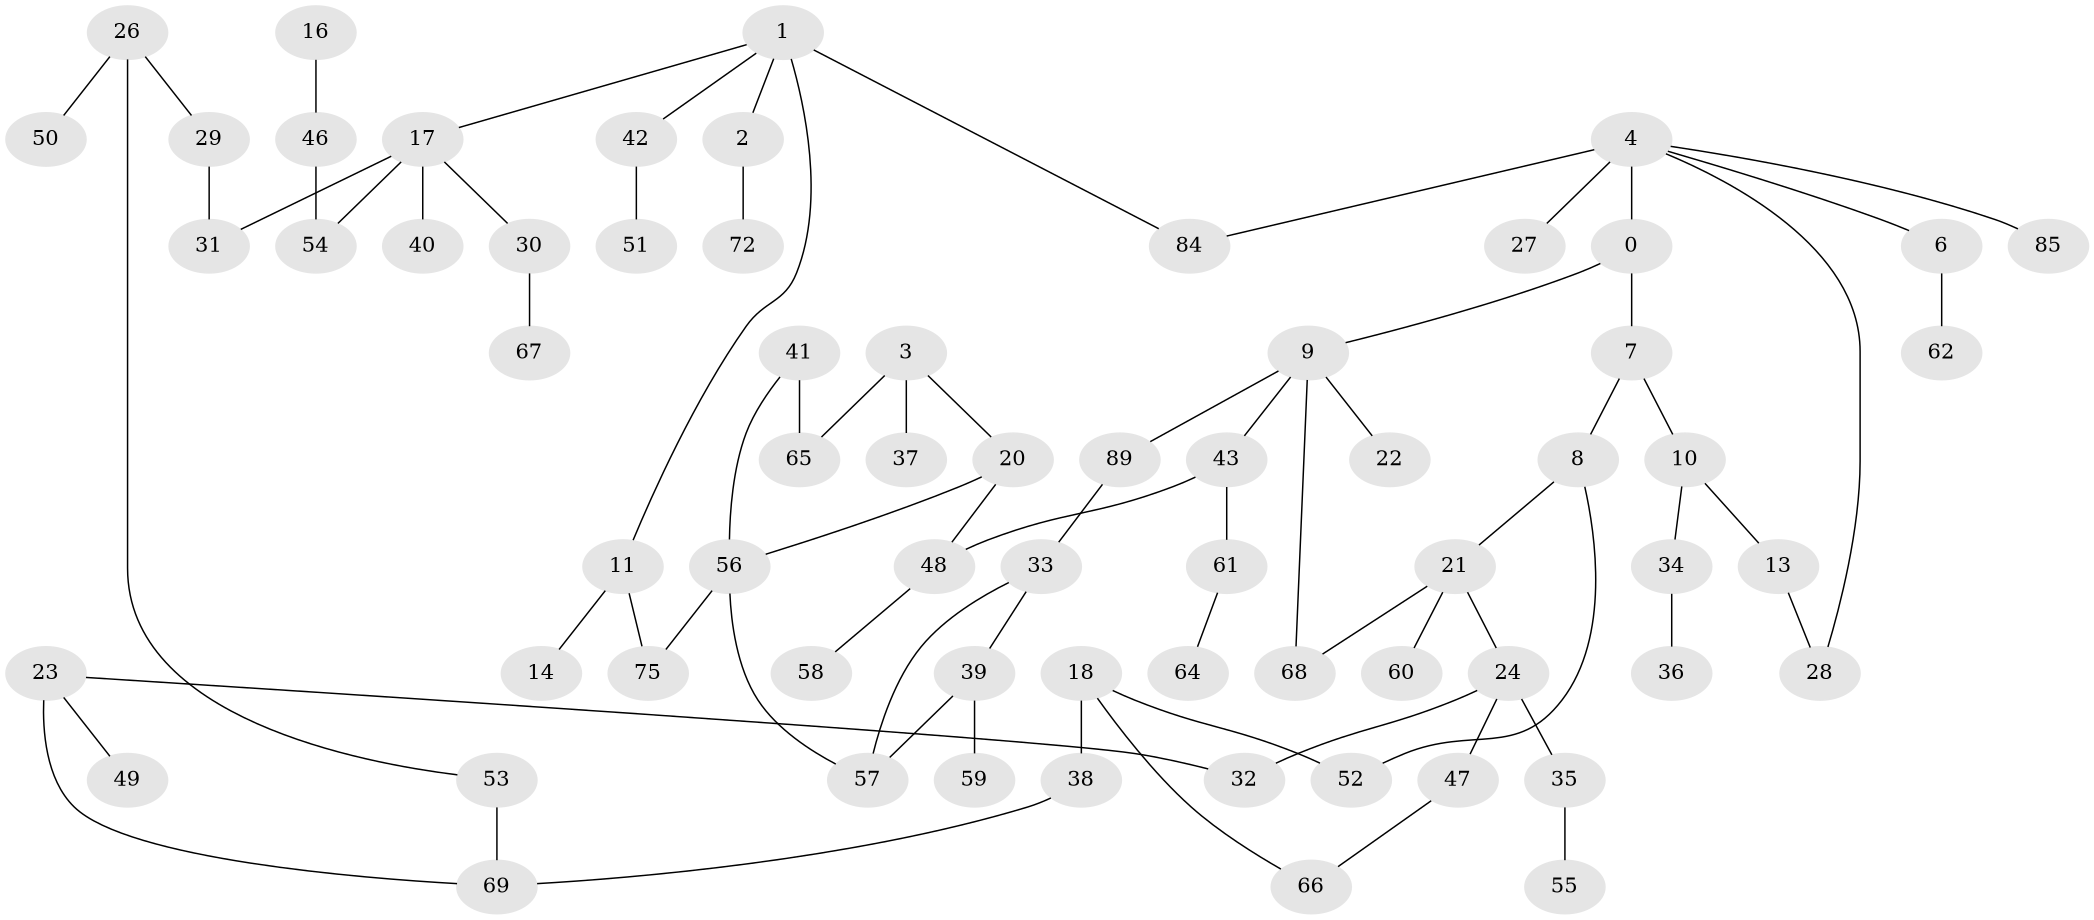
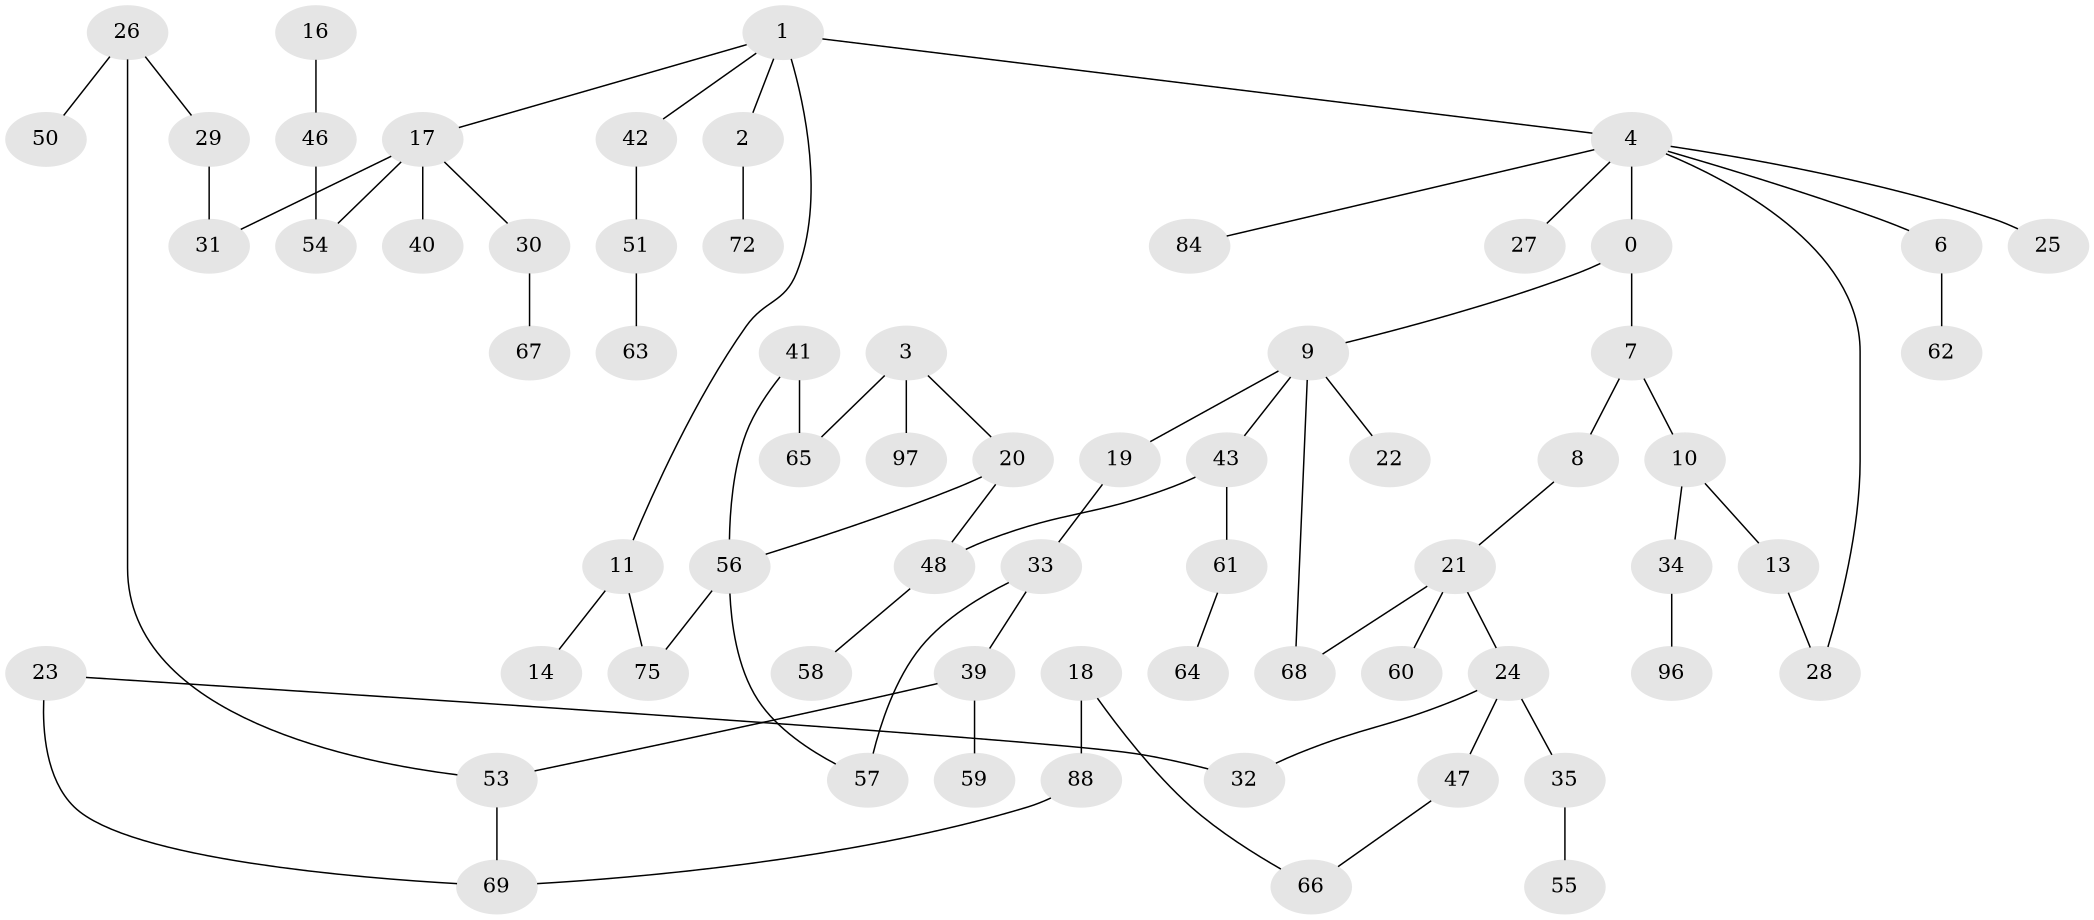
(986, 139) -> (1207, 86)
(2048, 246) -> (2048, 246)
none -> (636, 353)
(906, 460) -> (906, 460)
(1120, 460) -> (1120, 460)
(1672, 673) -> (1672, 673)
(923, 725) -> (726, 730)
(128, 780) -> none
(1081, 780) -> (1081, 780)
(1351, 780) -> none
